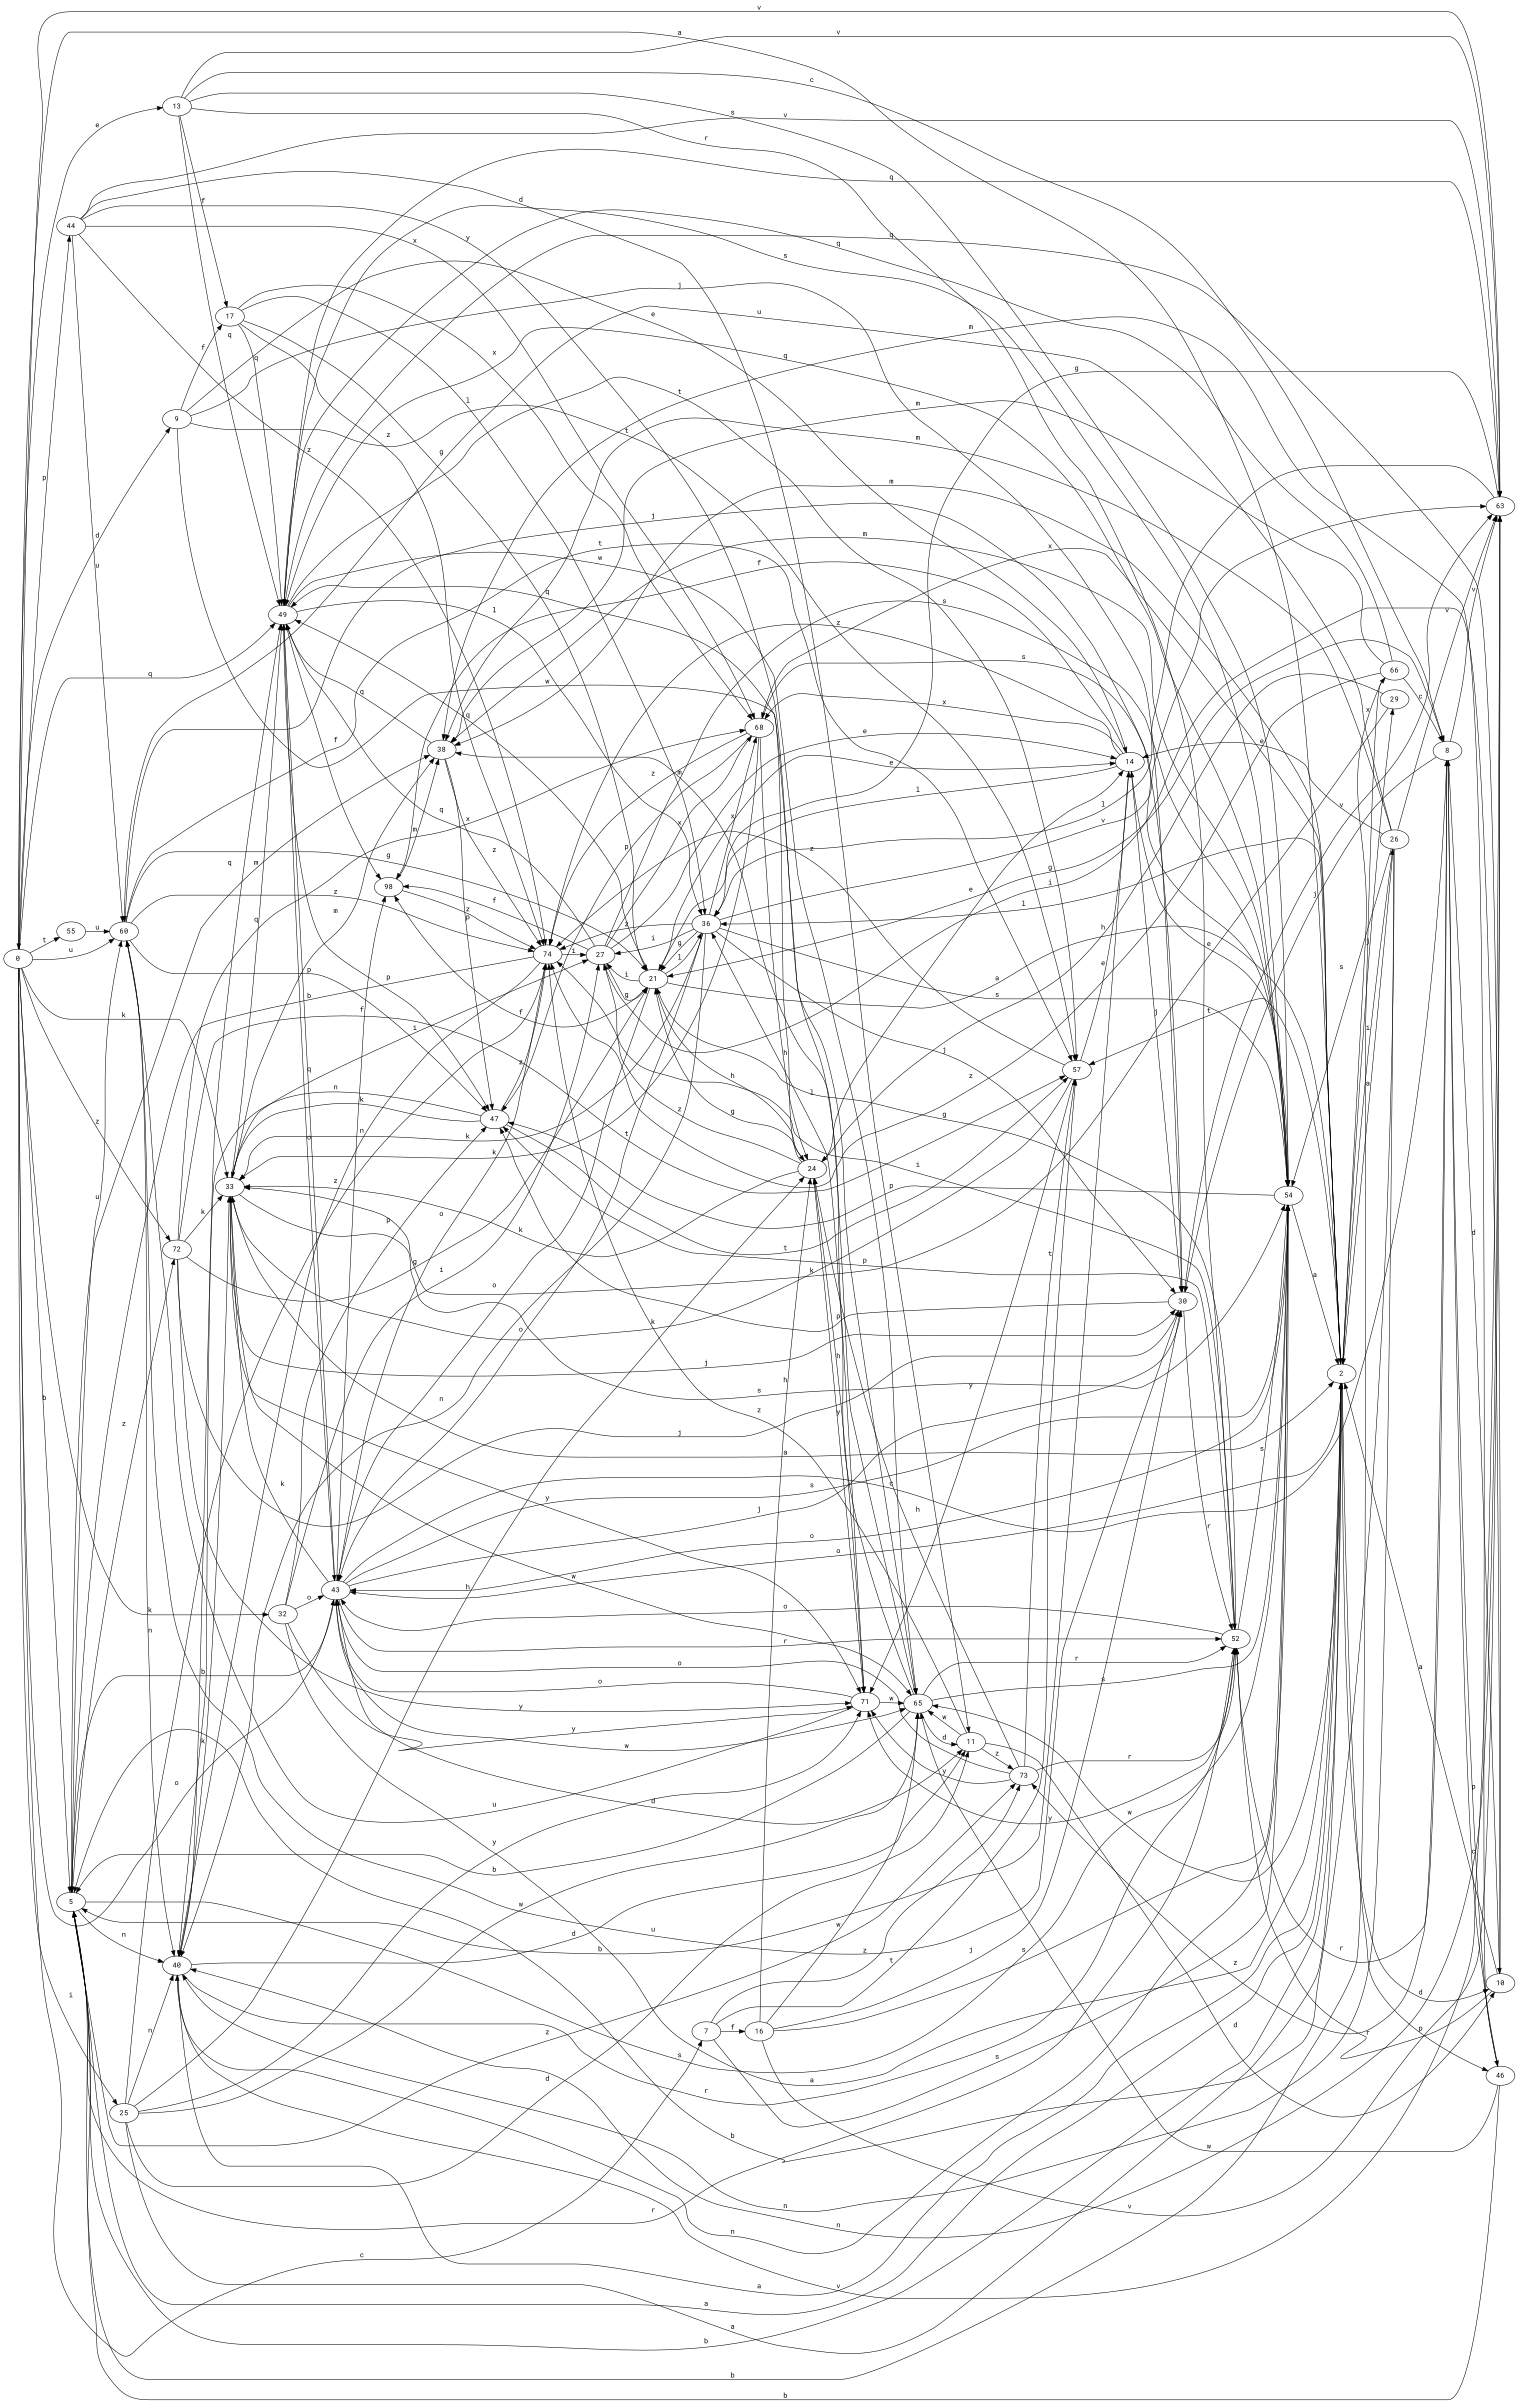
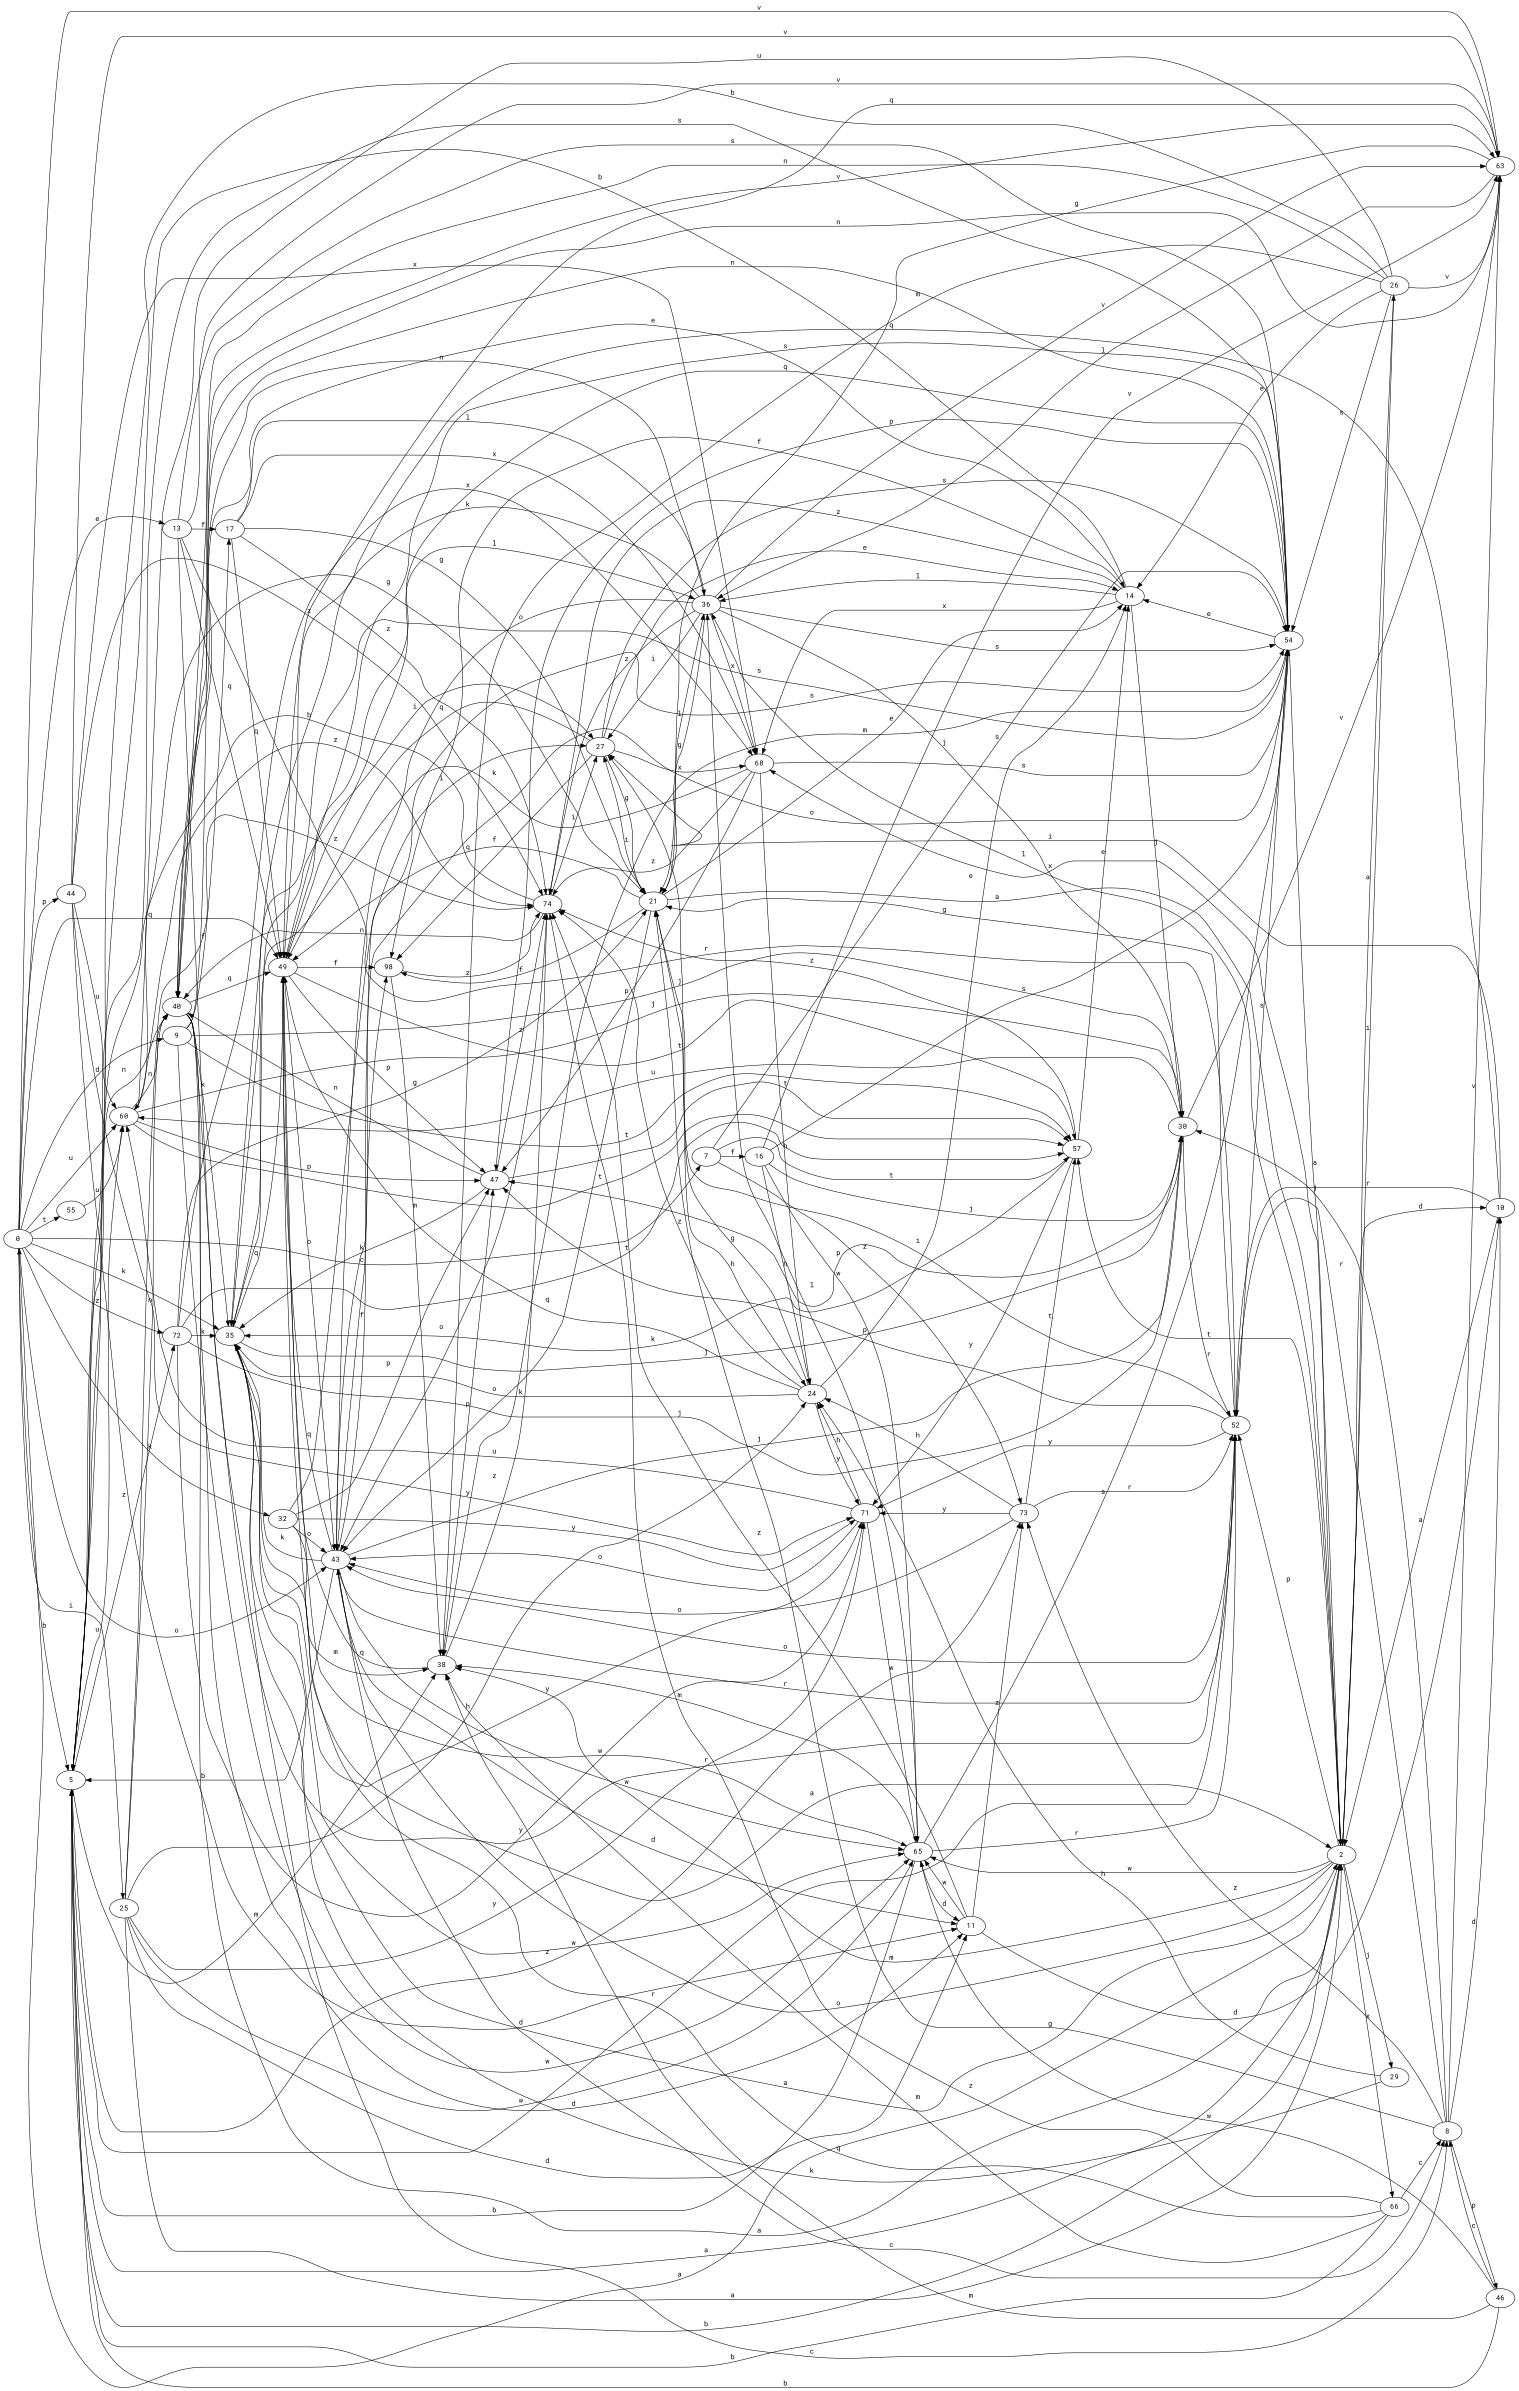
(230, 1187) -> (230, 1336)
(1364, 1921) -> (1289, 1643)
